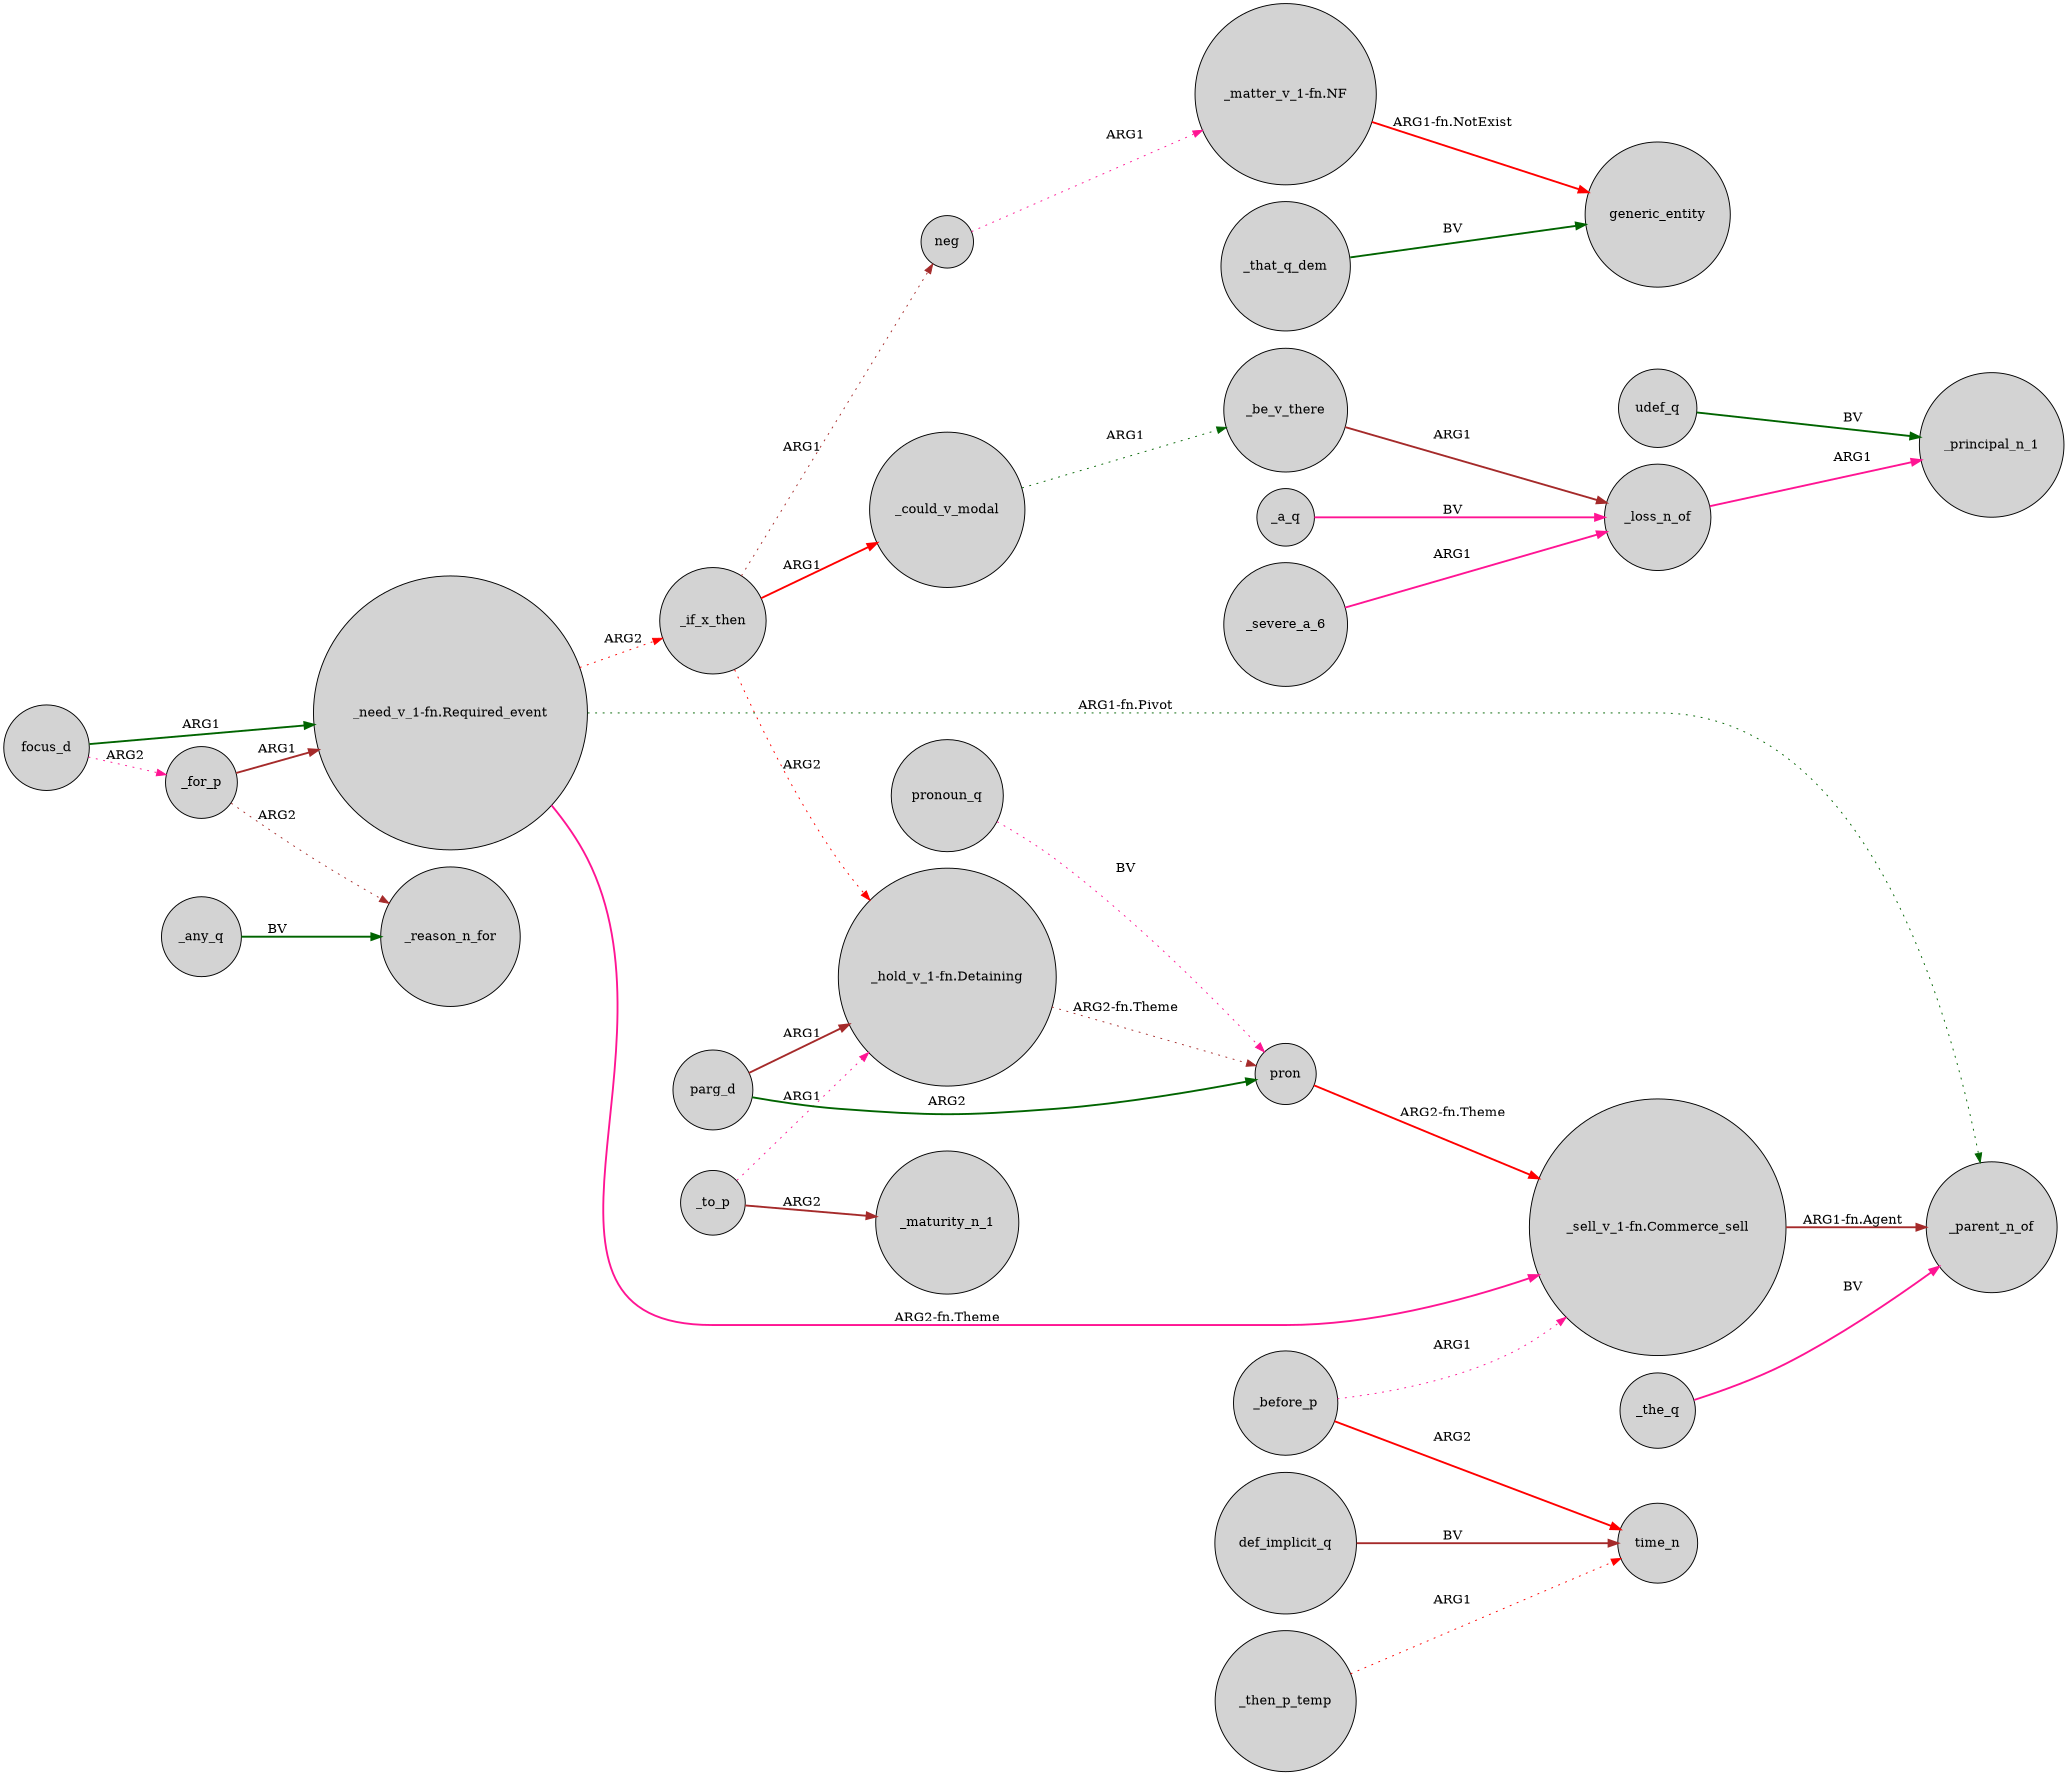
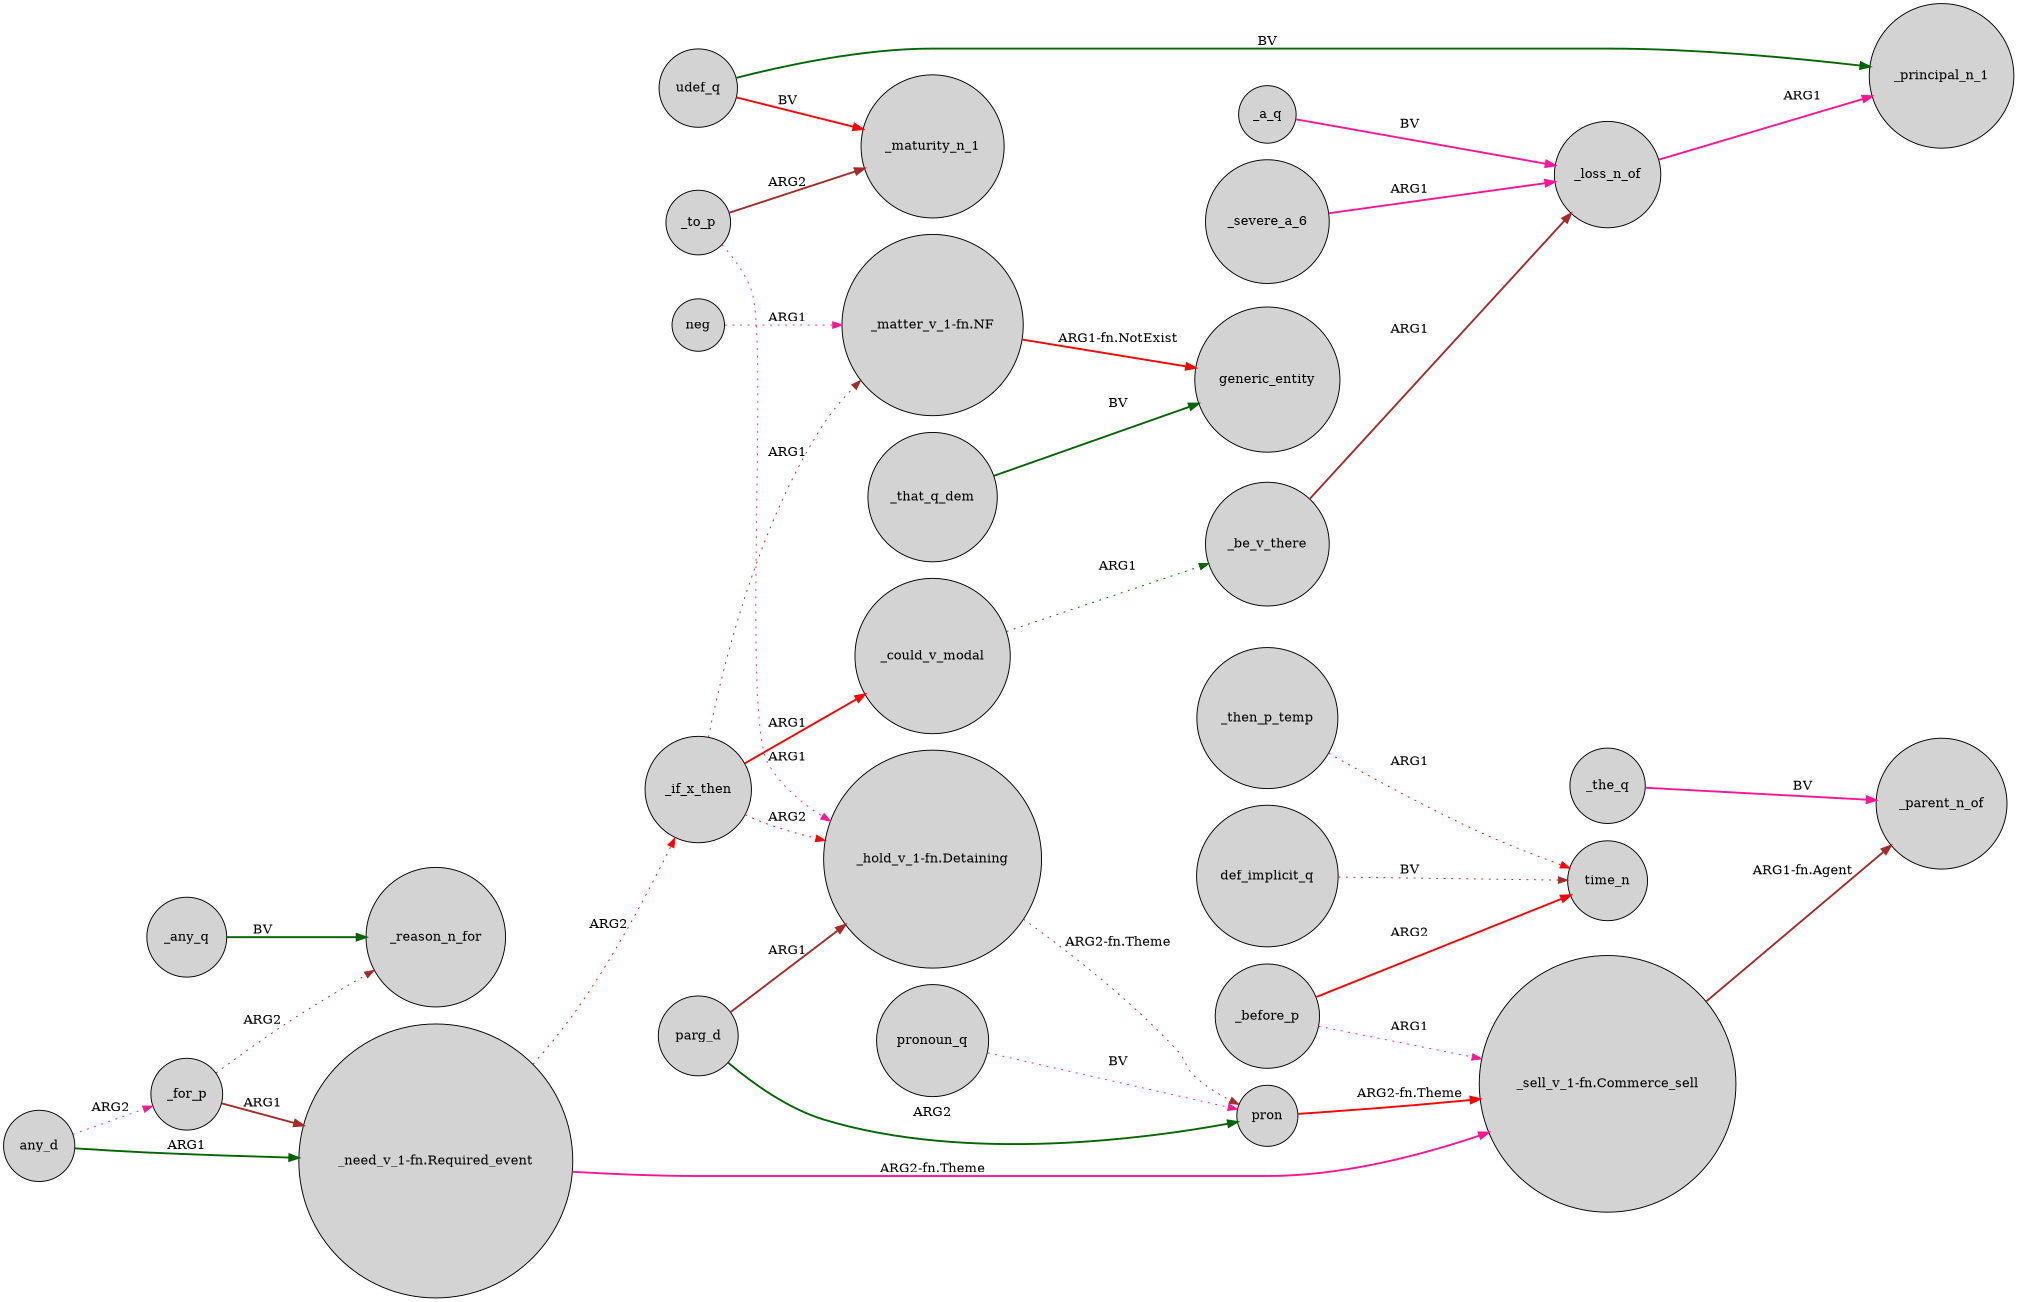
none -> (795, 112)
(835, 424) -> (764, 544)
(1416, 713) -> none
(47, 748) -> (39, 1146)
(1483, 1543) -> (1448, 879)
